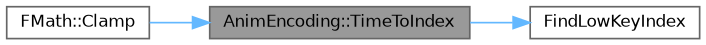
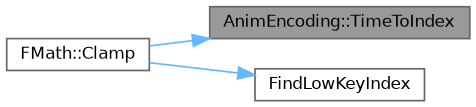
(491, 23) -> (194, 68)
